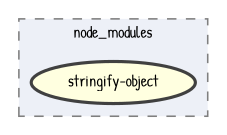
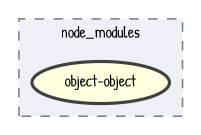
(113, 83) -> (101, 83)
